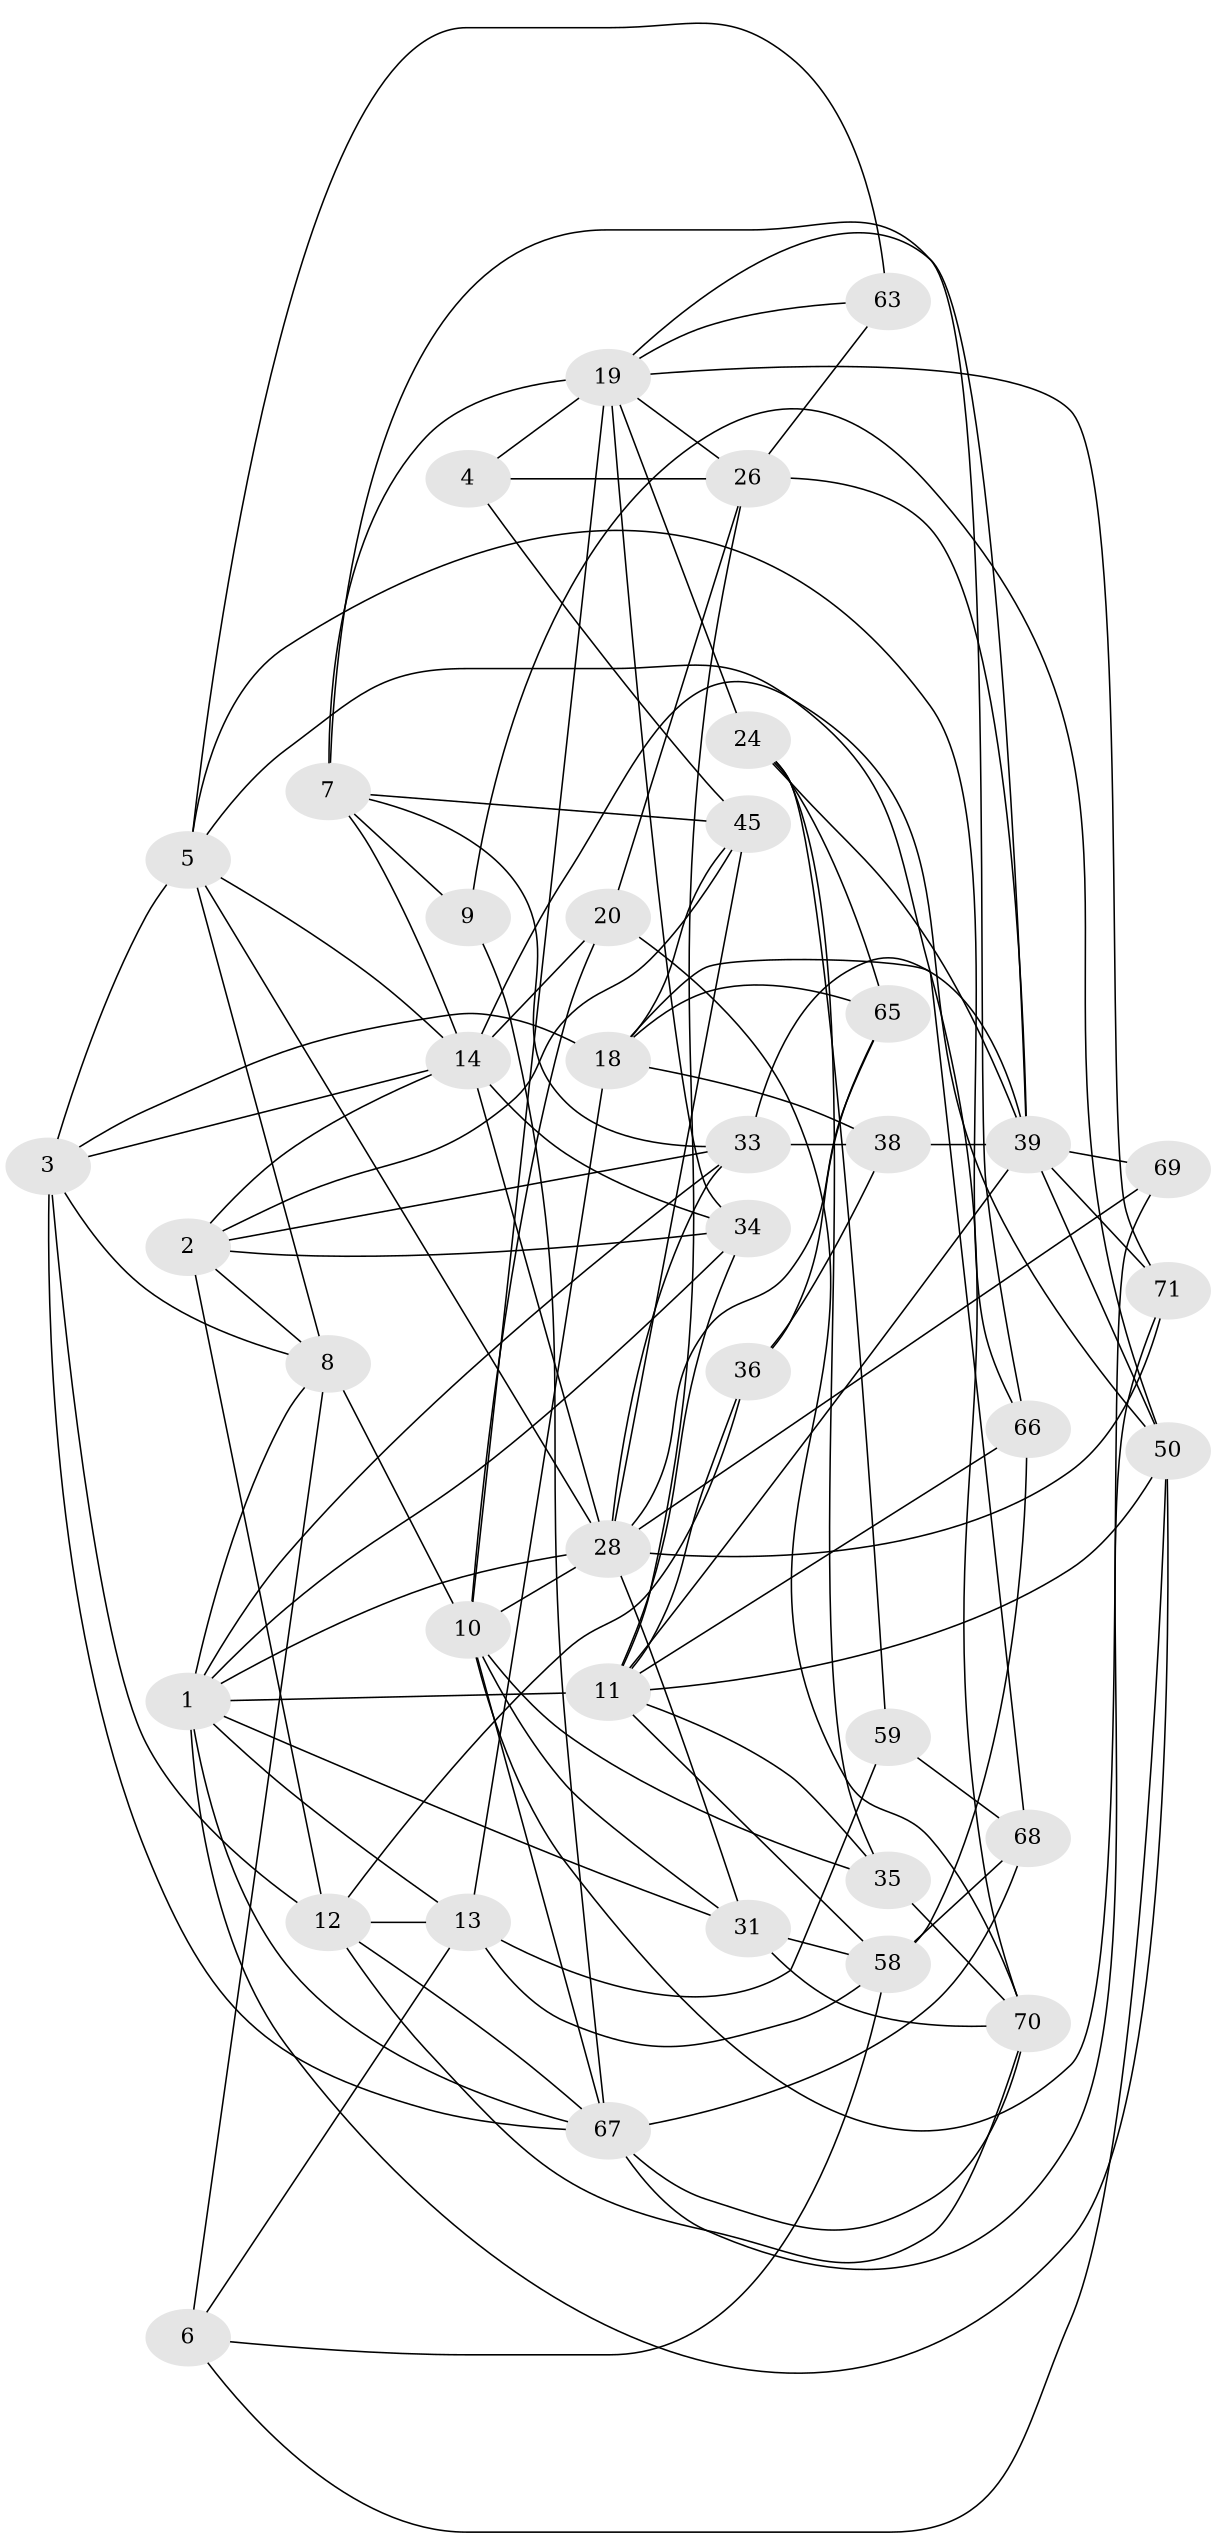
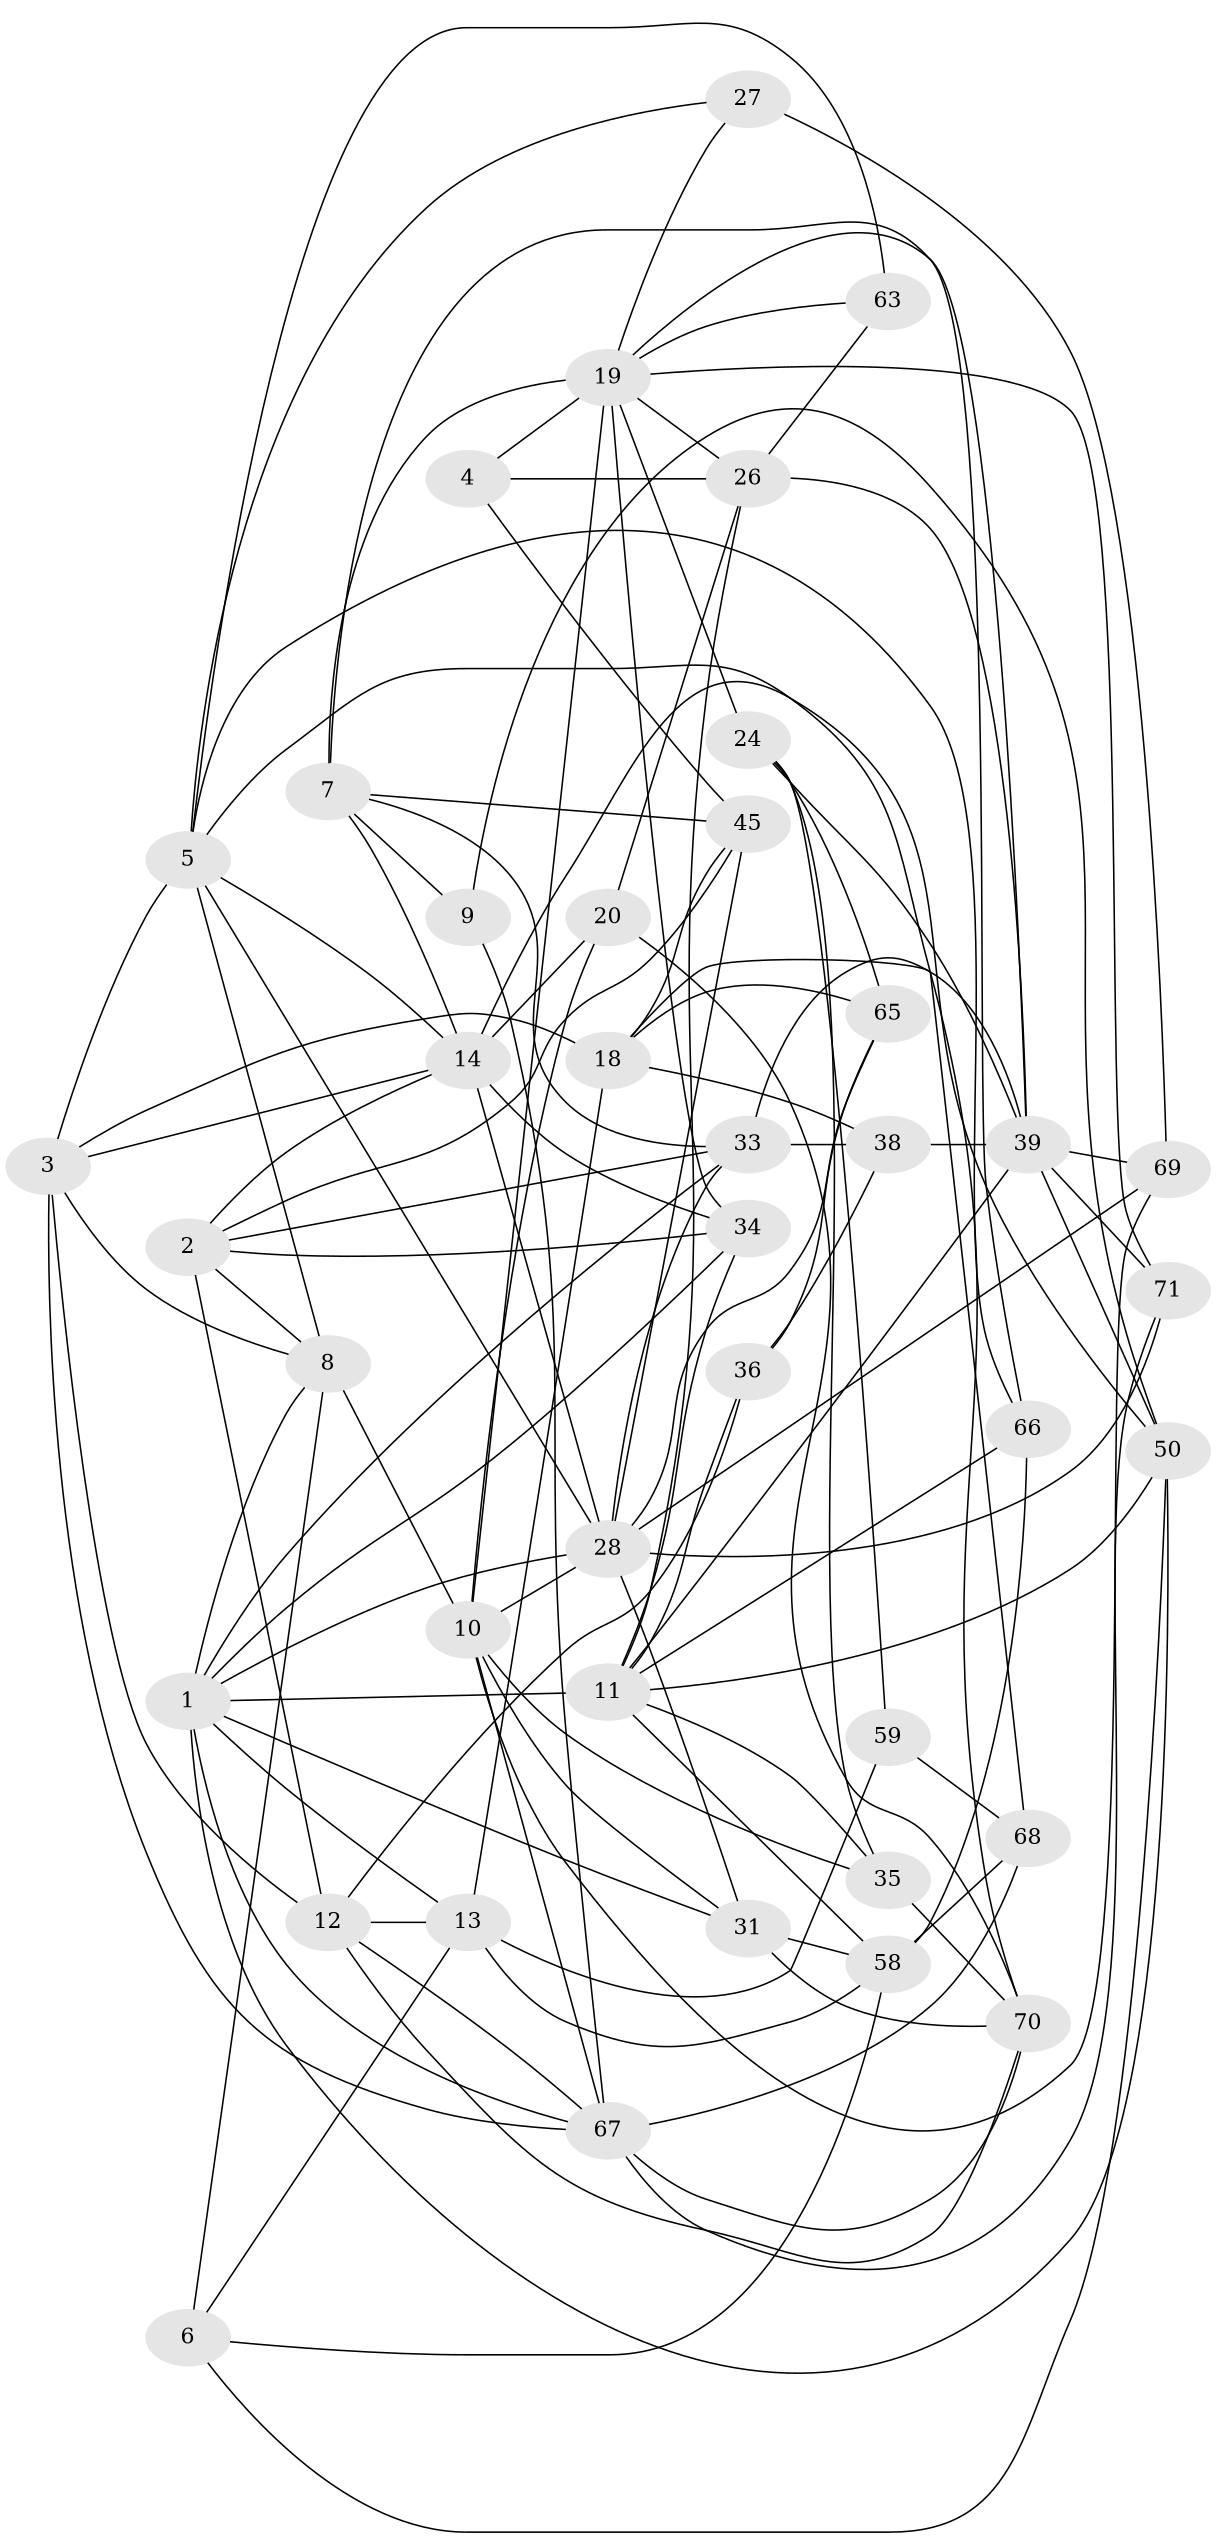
none -> (748, 99)
